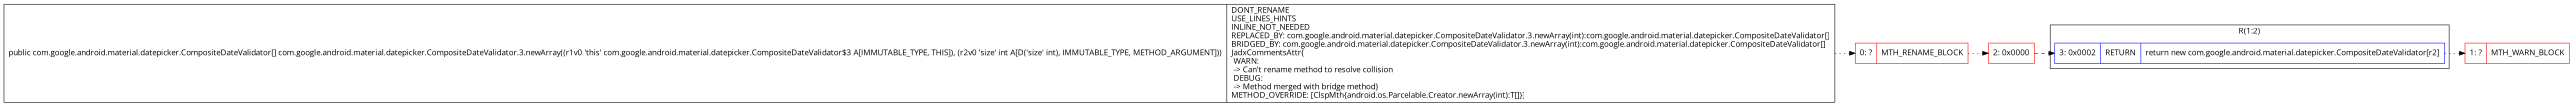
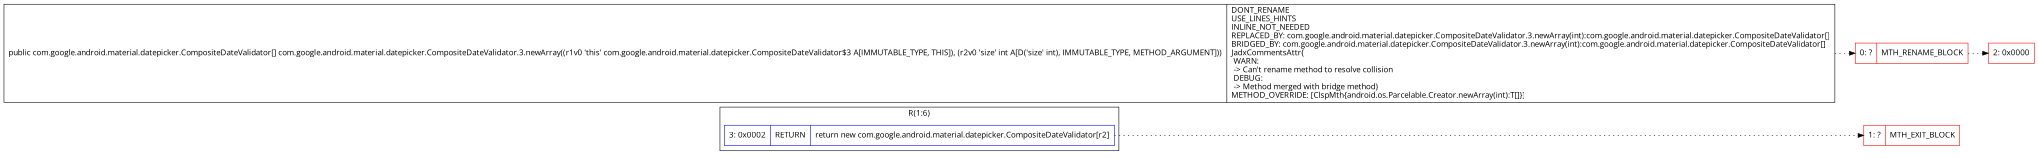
(2250, 31) -> (919, 114)
(2042, 53) -> none
(2528, 53) -> (1922, 135)
